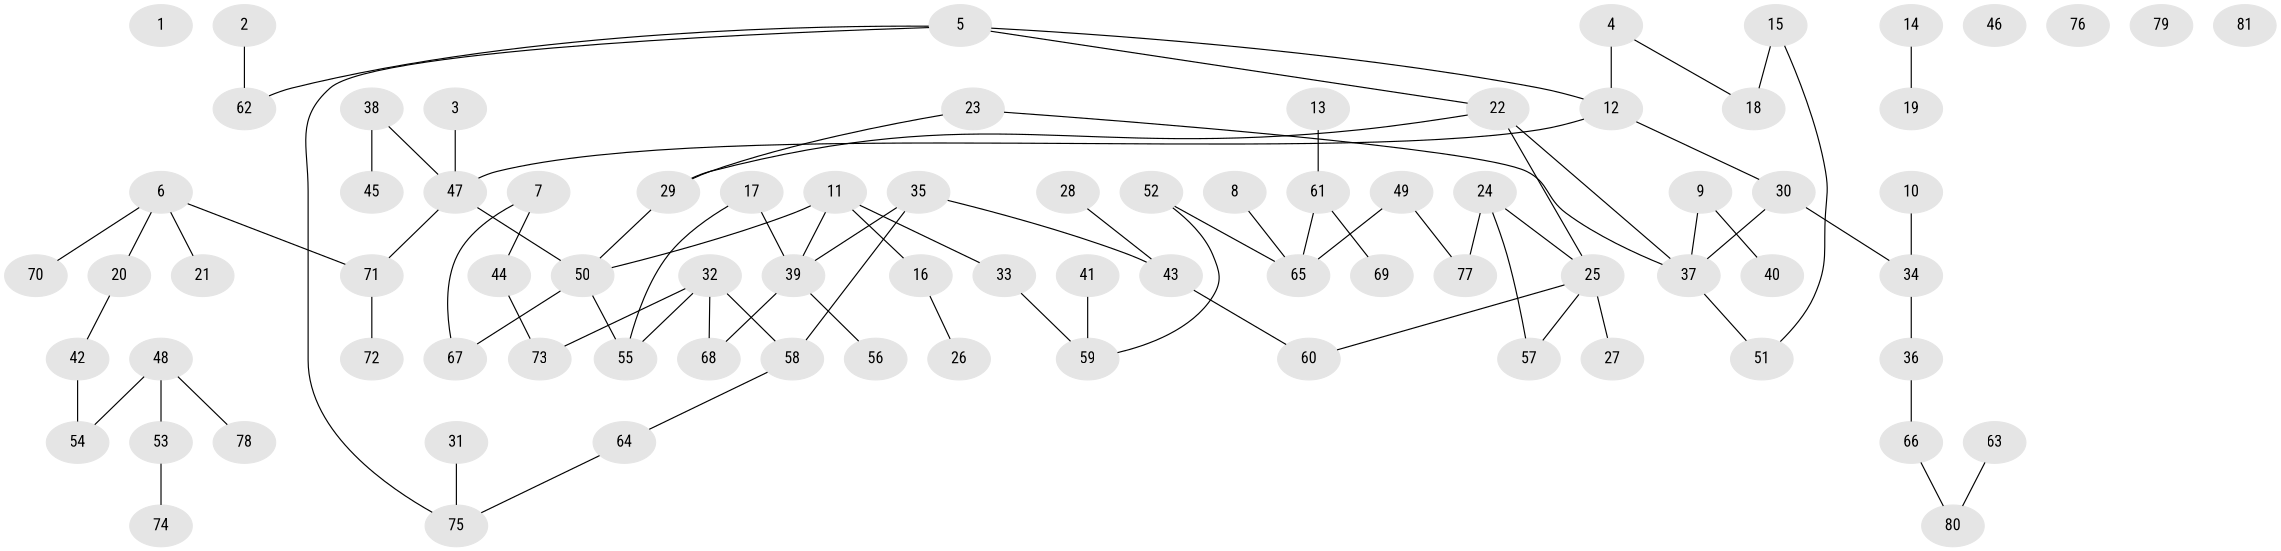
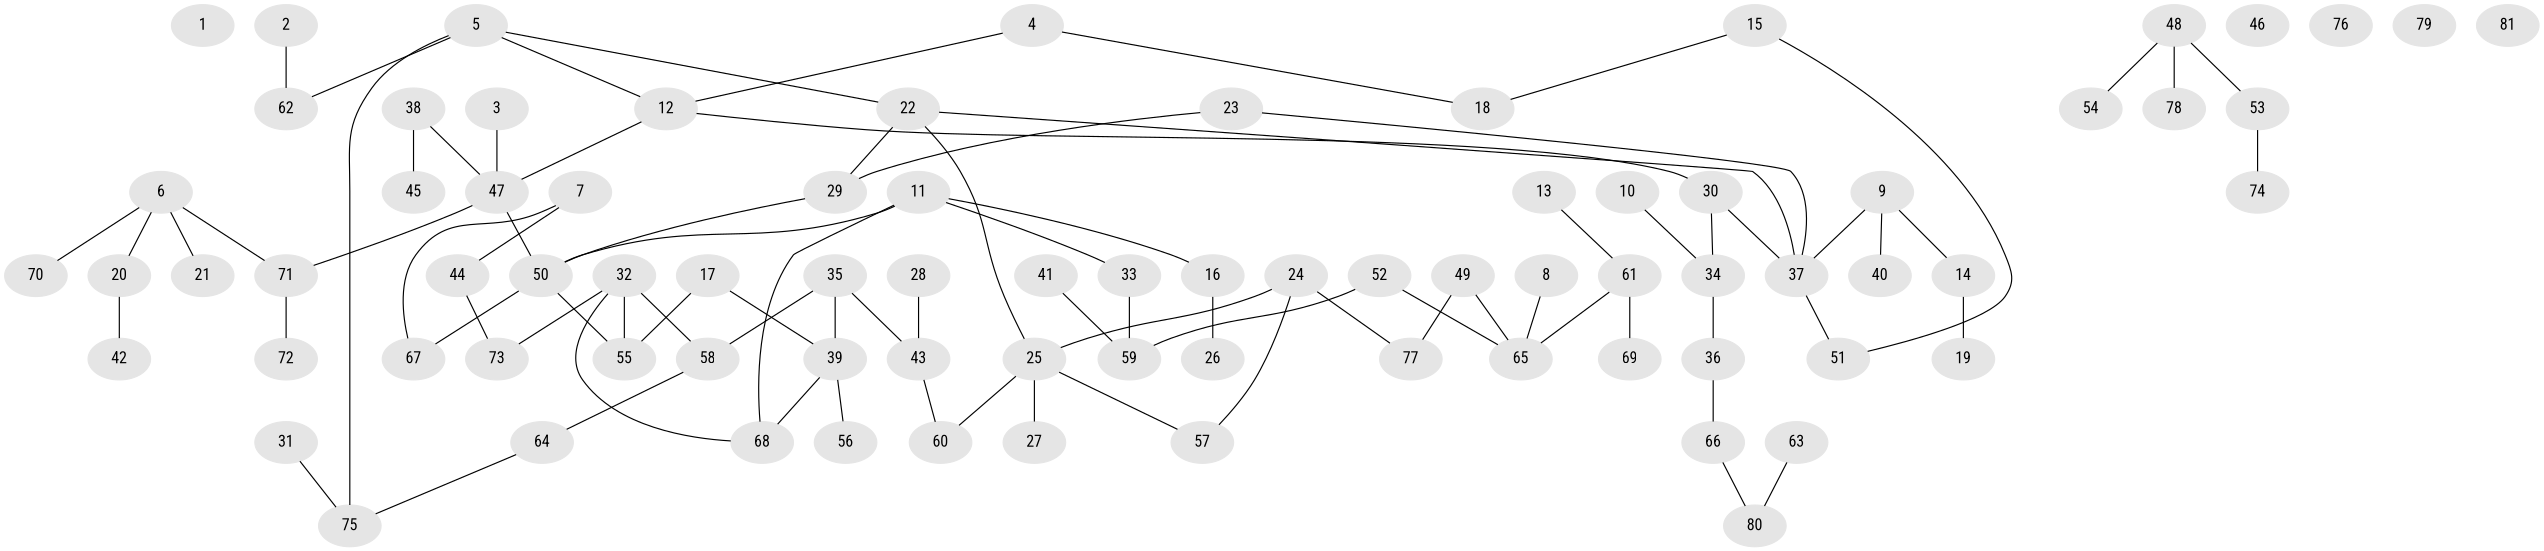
(814, 234) -> (778, 281)
none -> (1923, 234)
(78, 401) -> none
